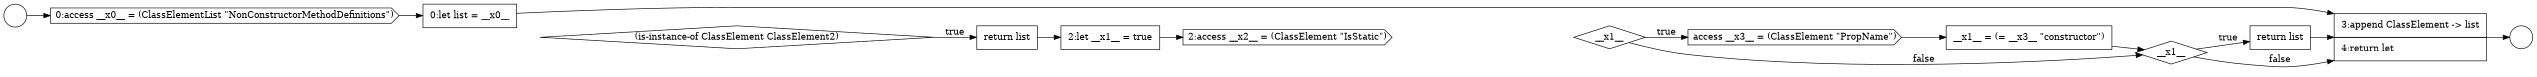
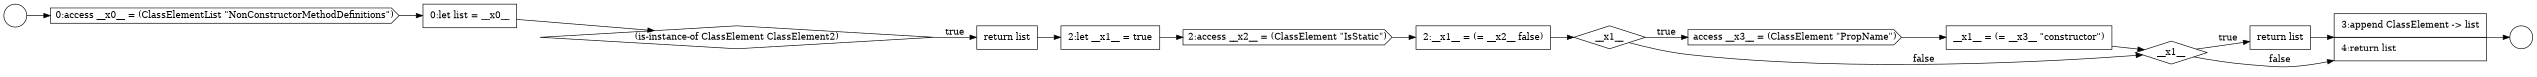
(1422, 7) -> (582, 25)
none -> (1483, 37)
(2368, 49) -> (2369, 49)
